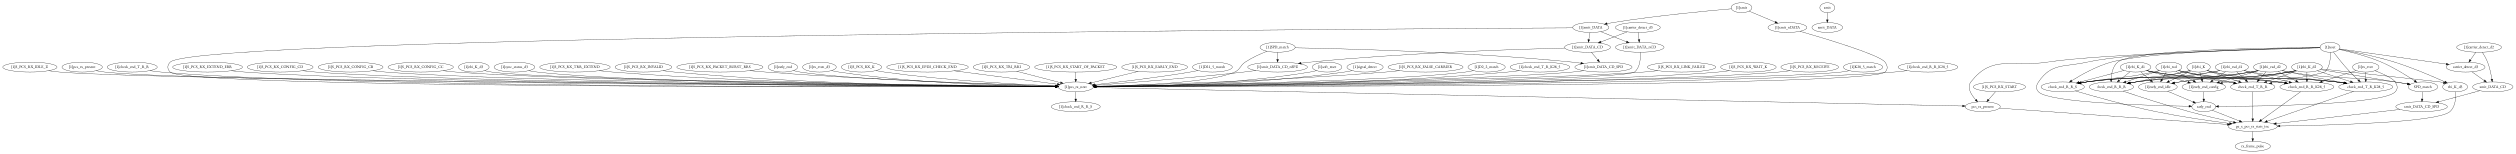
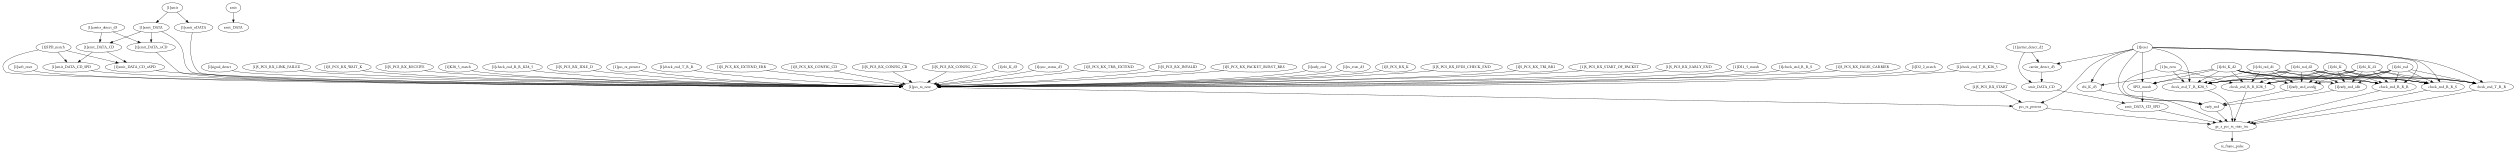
(2241, 76) -> none
(1076, 95) -> (1360, 85)
